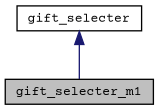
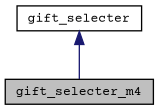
(79, 92) -> (79, 92)
